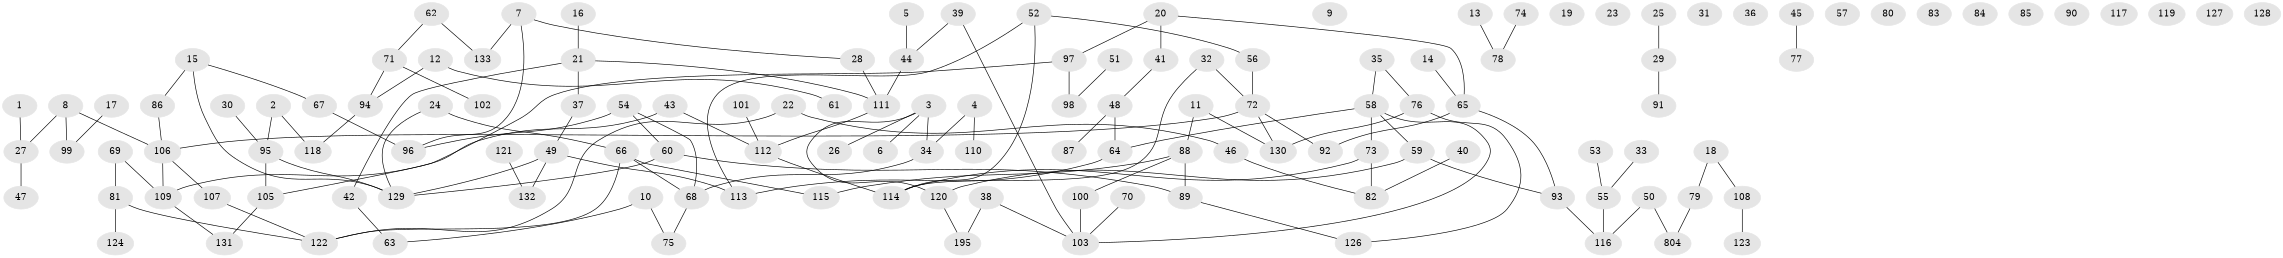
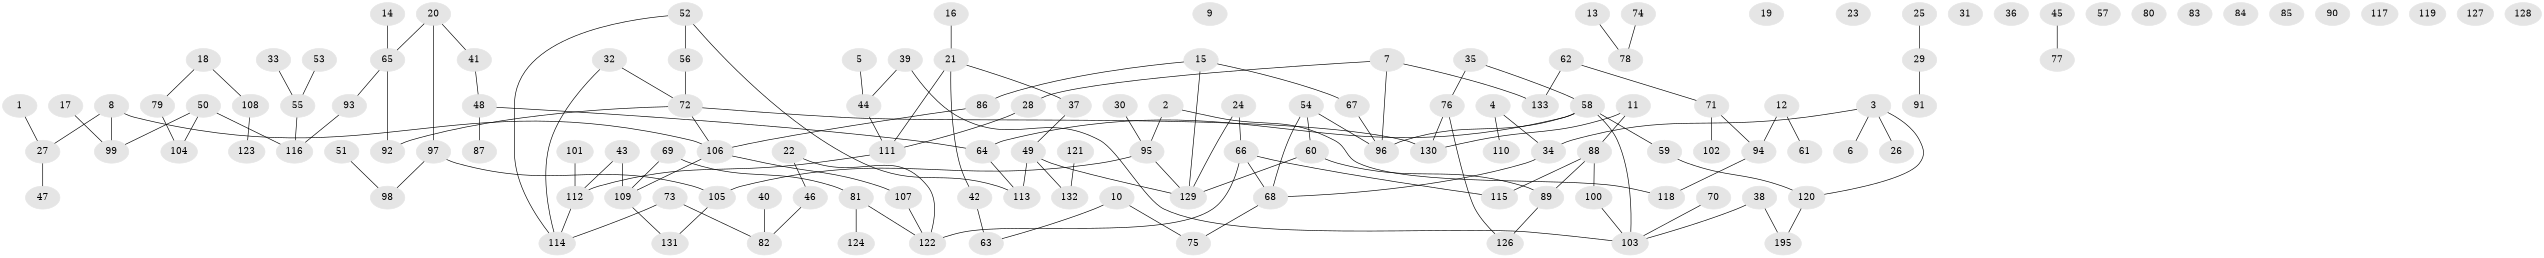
none -> (157, 129)
(1371, 129) -> (1480, 129)
(1485, 178) -> none
(1673, 244) -> (179, 152)
